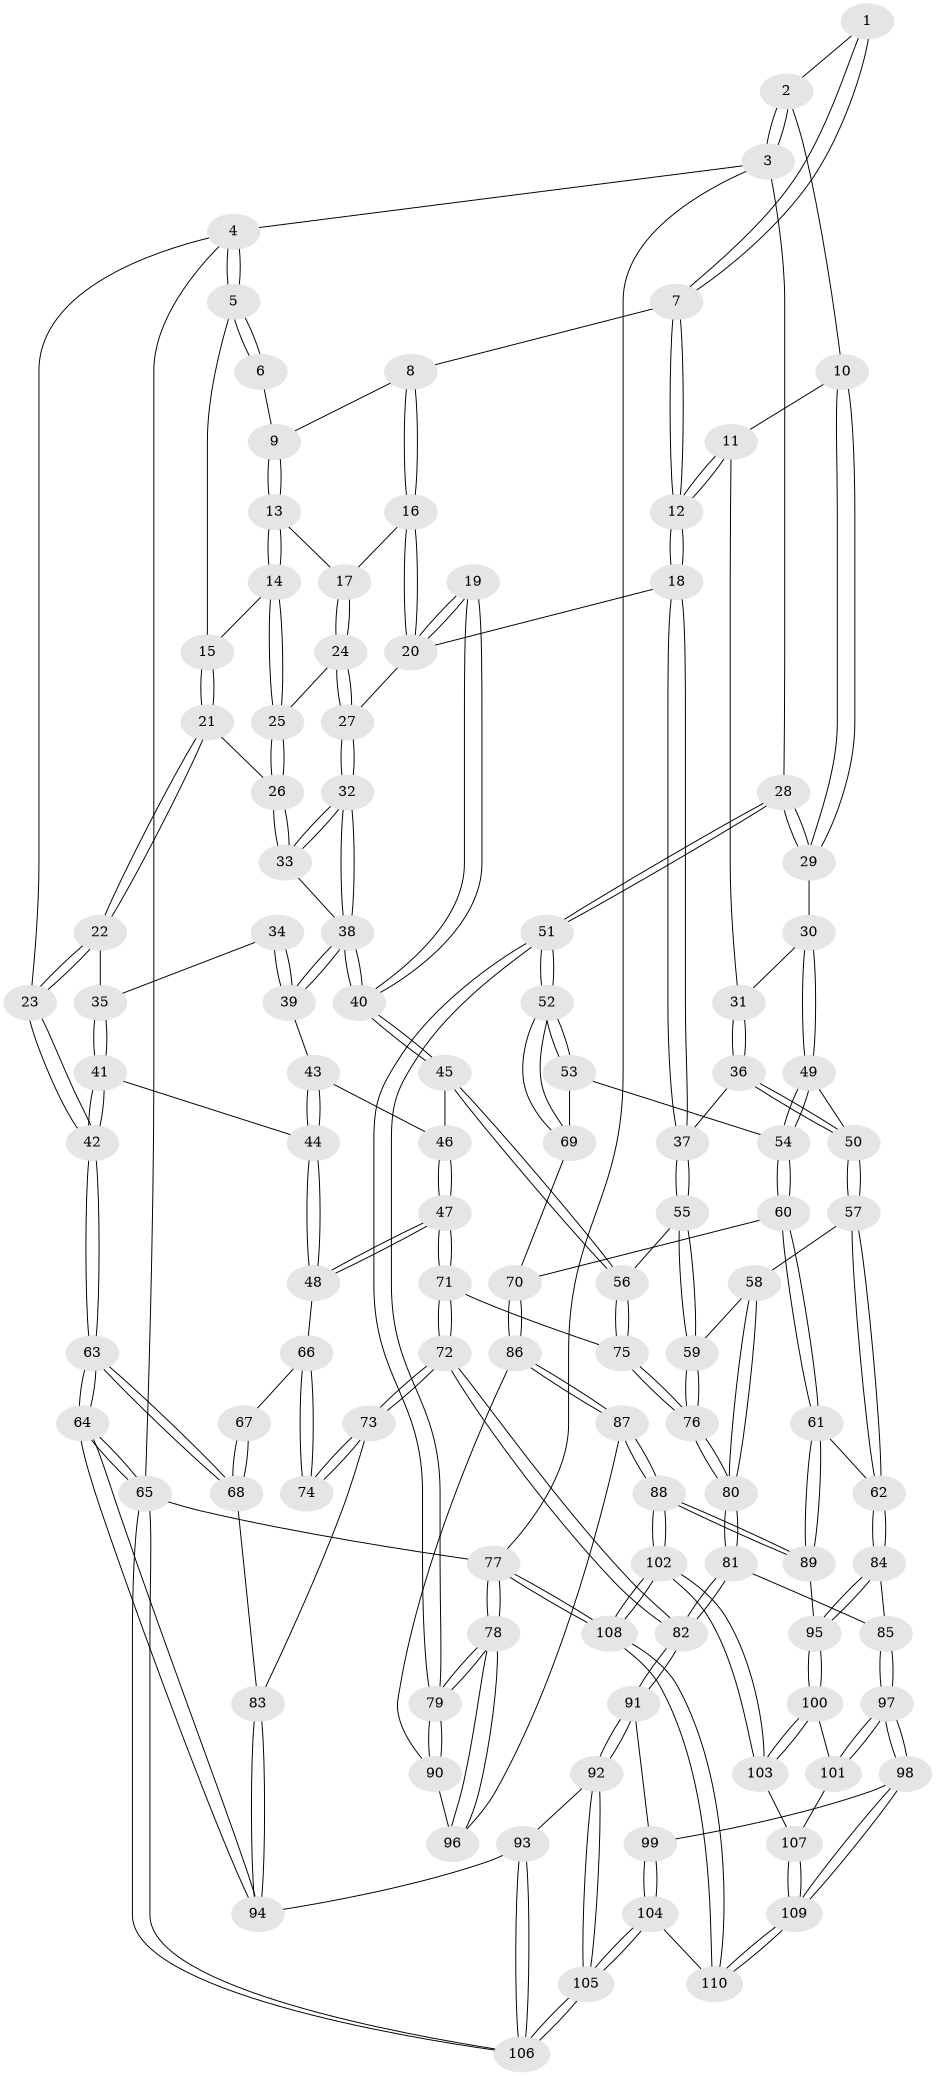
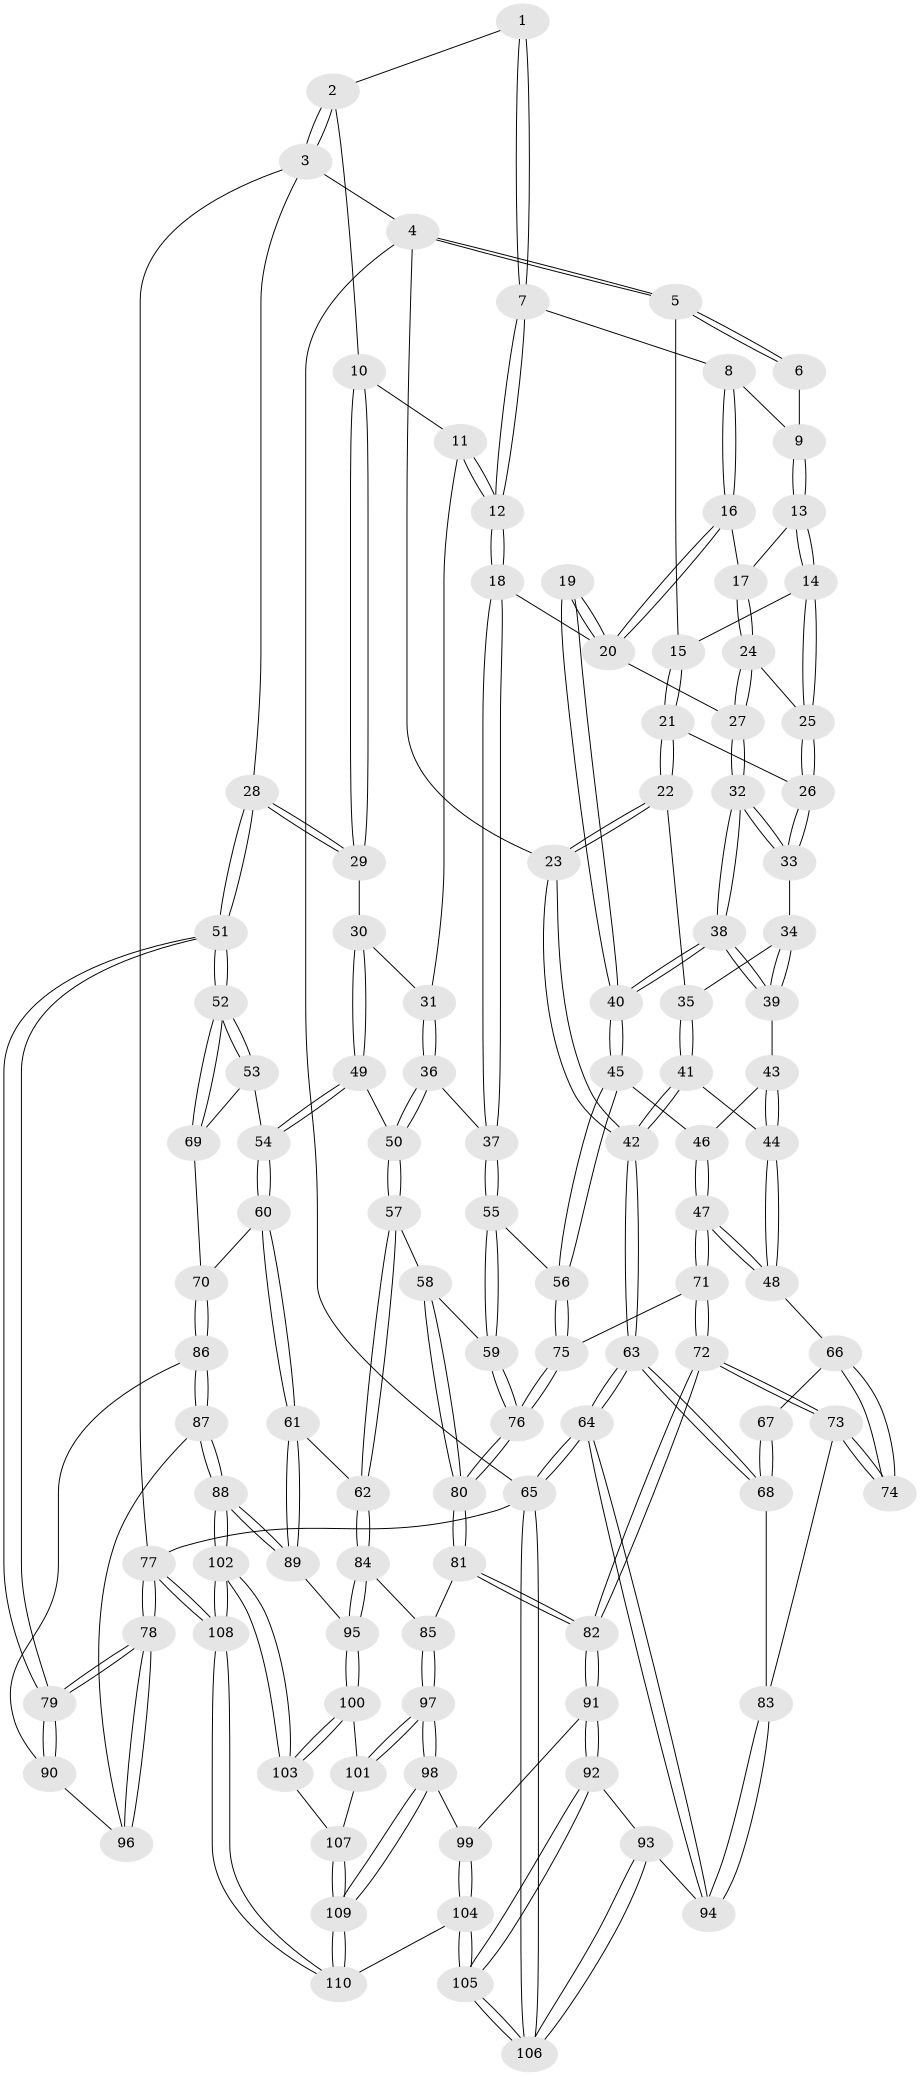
(316, 898) -> (790, 898)
